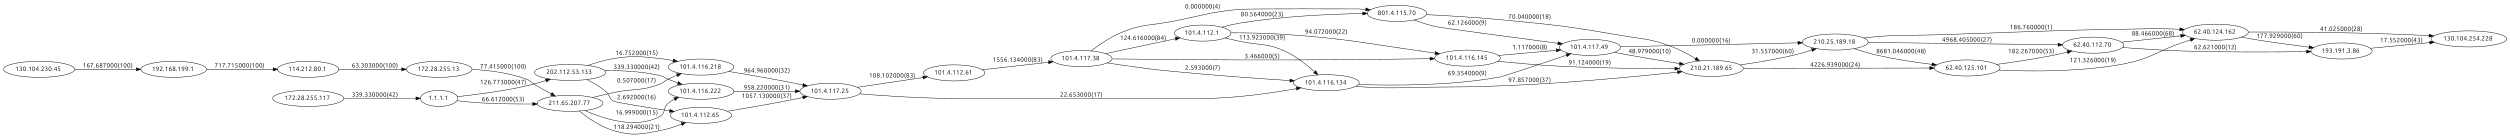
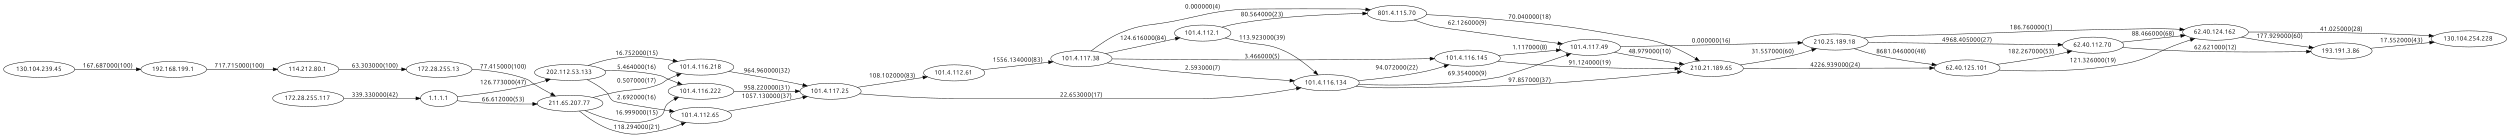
(1333, 39) -> (1402, 76)
(637, 67) -> (637, 67)
(39, 69) -> (39, 69)
